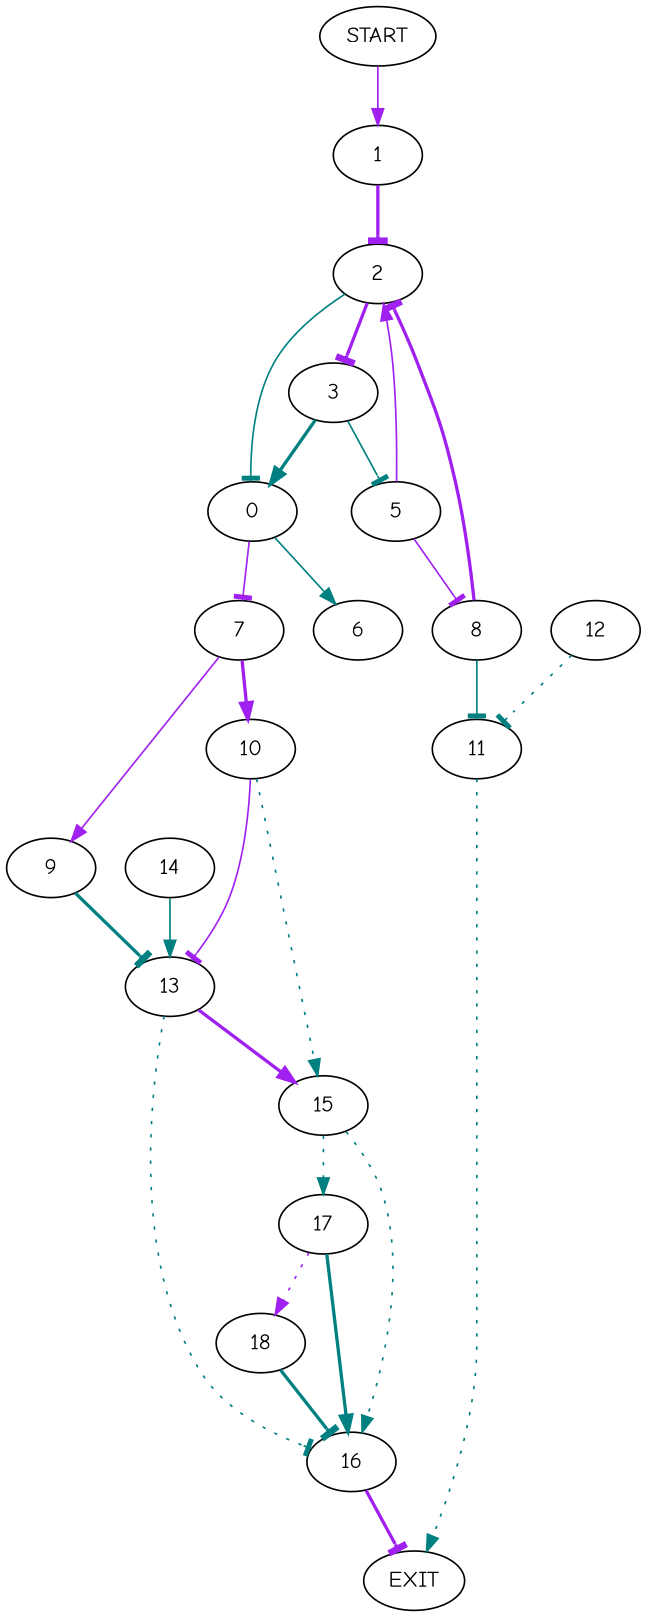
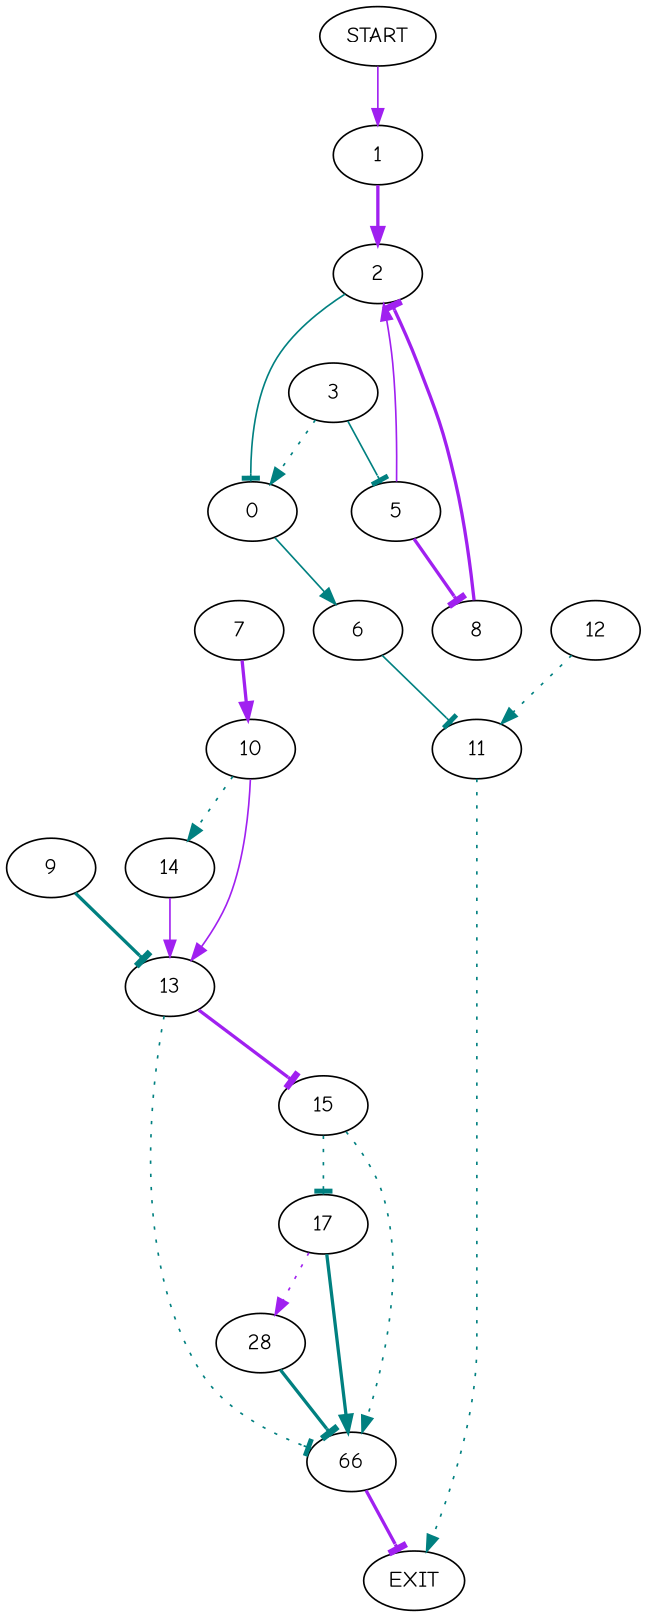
(378, 211) -> (378, 211)
(357, 329) -> none
(298, 445) -> (298, 445)
(246, 567) -> none
(434, 567) -> (434, 567)
(542, 684) -> (542, 684)
(477, 686) -> (414, 687)
(150, 743) -> none
(238, 871) -> (238, 871)
(170, 919) -> (170, 919)
(285, 919) -> (215, 802)
(243, 1044) -> (243, 1044)
(323, 1161) -> (323, 1161)
(261, 1343) -> (261, 1343)
(351, 1462) -> (351, 1462)
